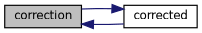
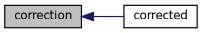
(97, 9) -> none
